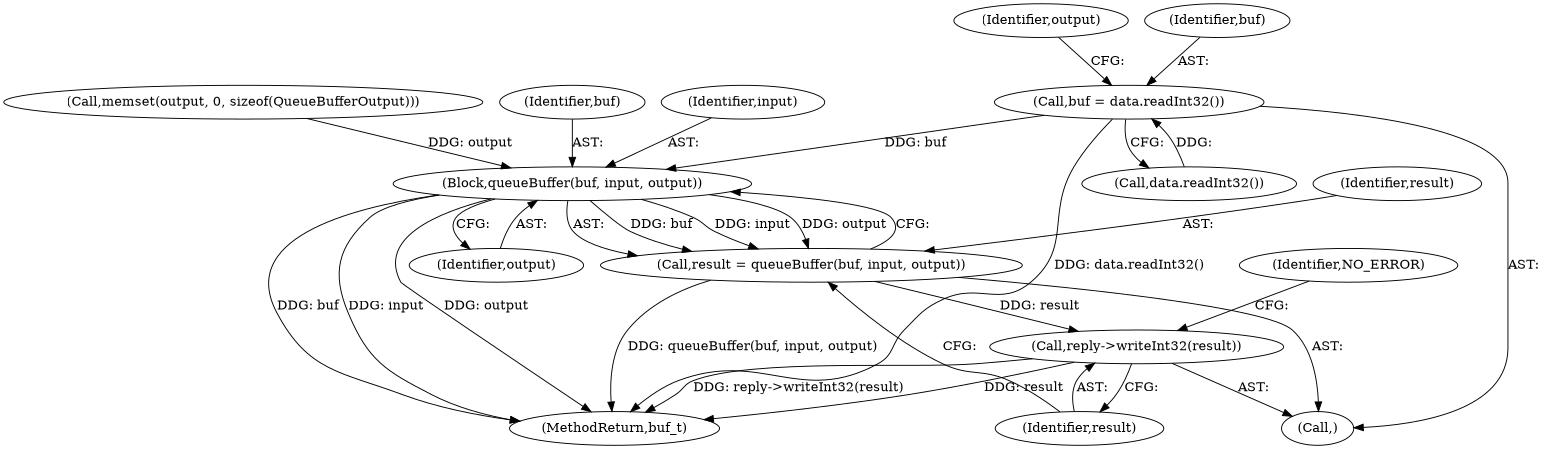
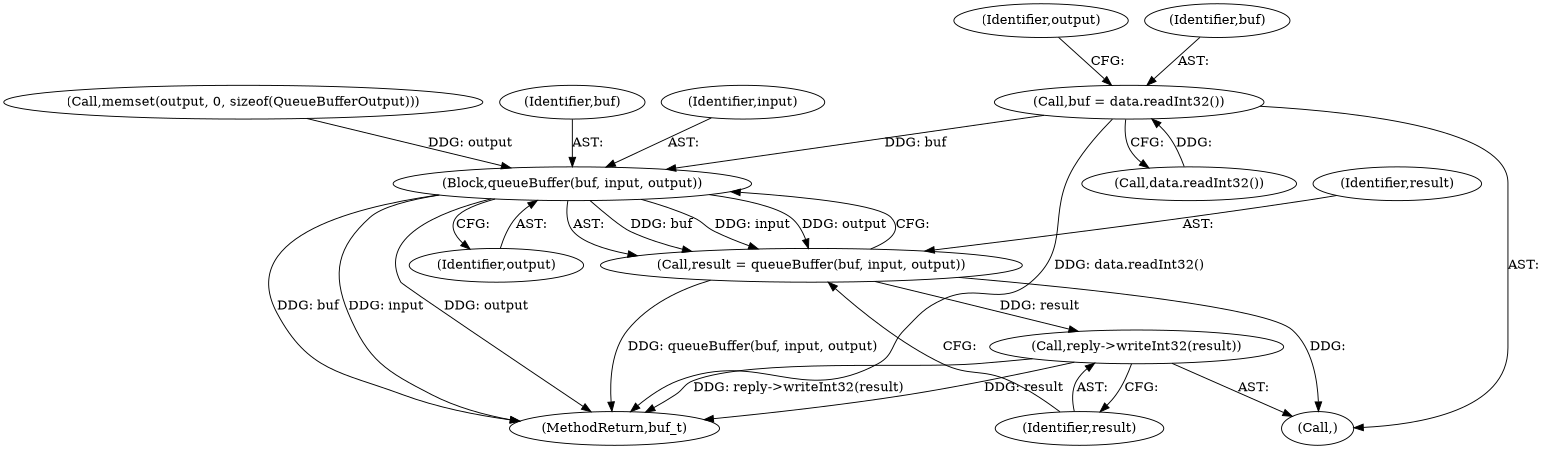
(1349, 265) -> none
(1330, 347) -> (1330, 347)
